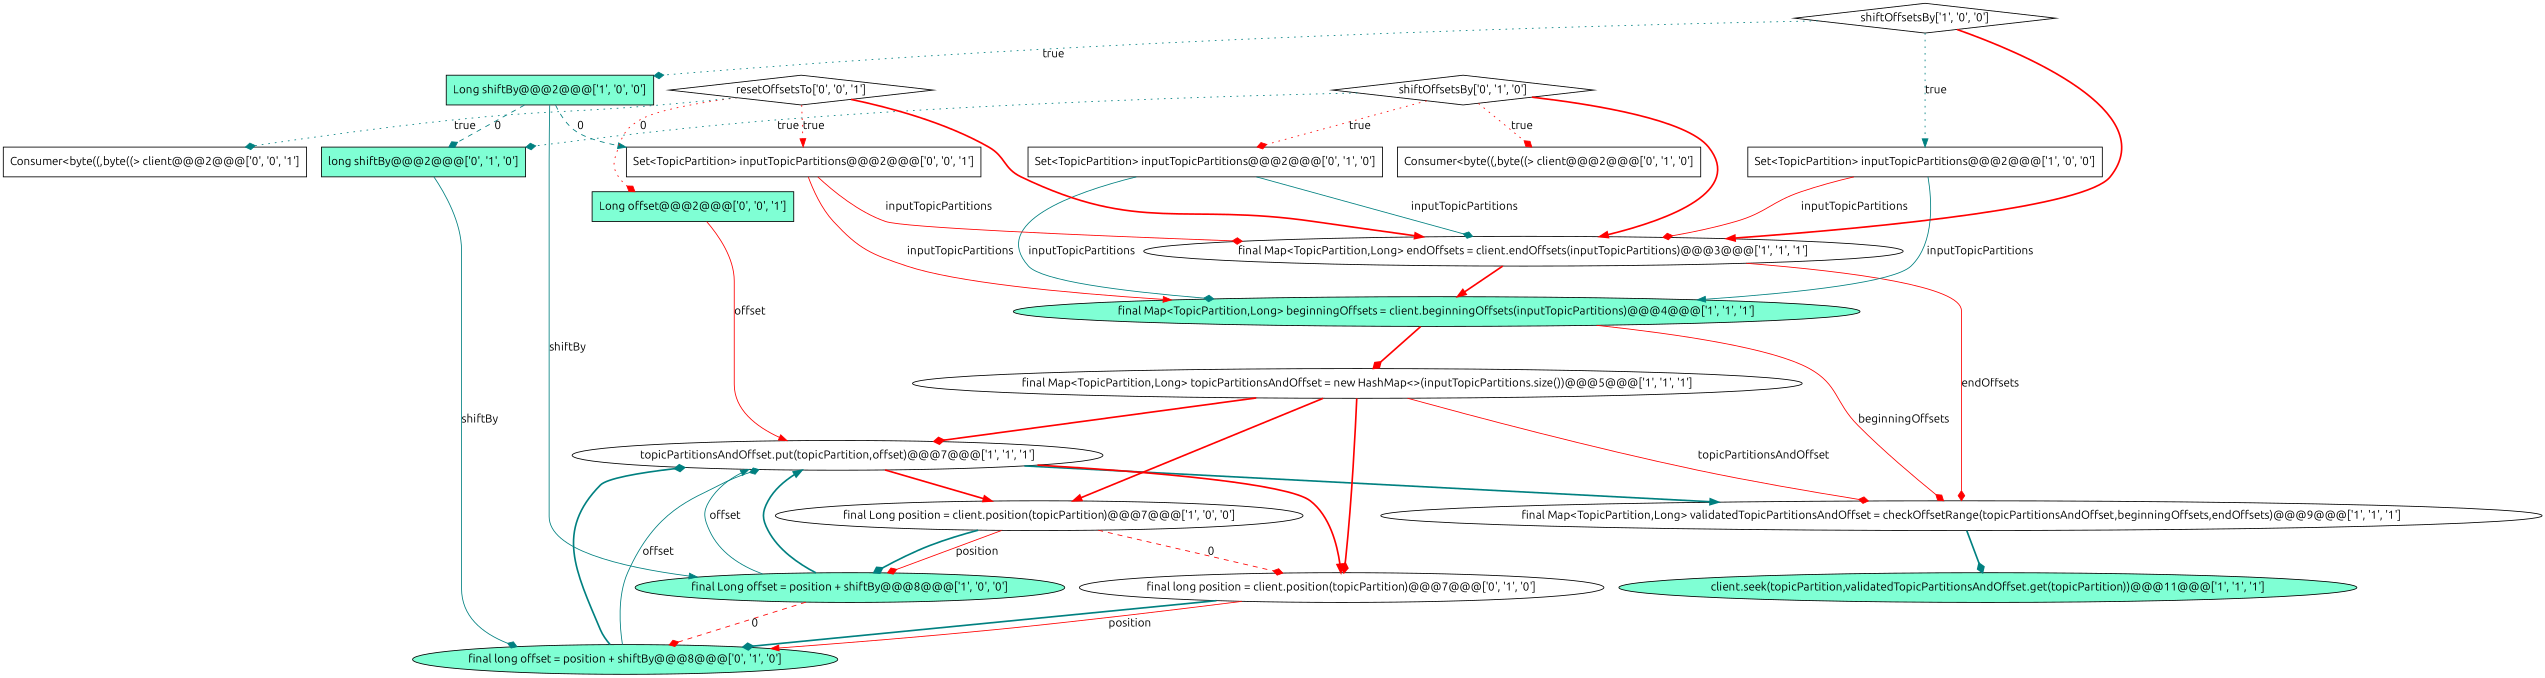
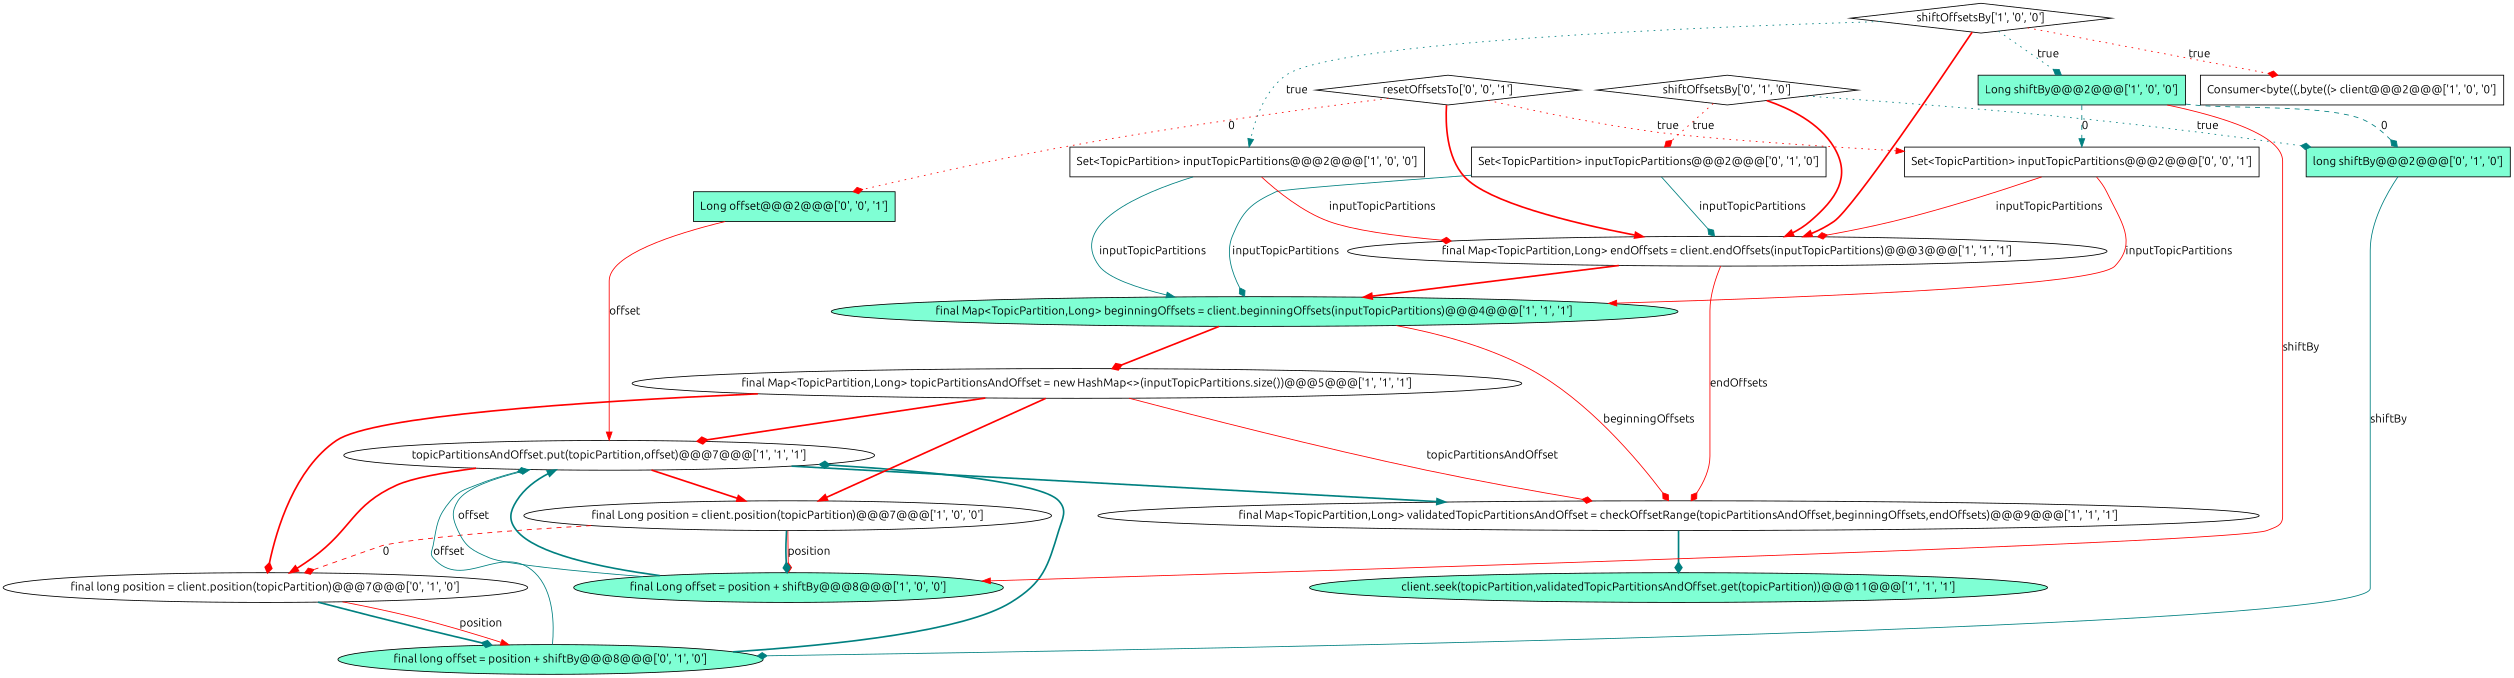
none -> (2352, 90)
(155, 162) -> none
(1549, 162) -> none
(549, 391) -> (1885, 551)
(742, 622) -> none
